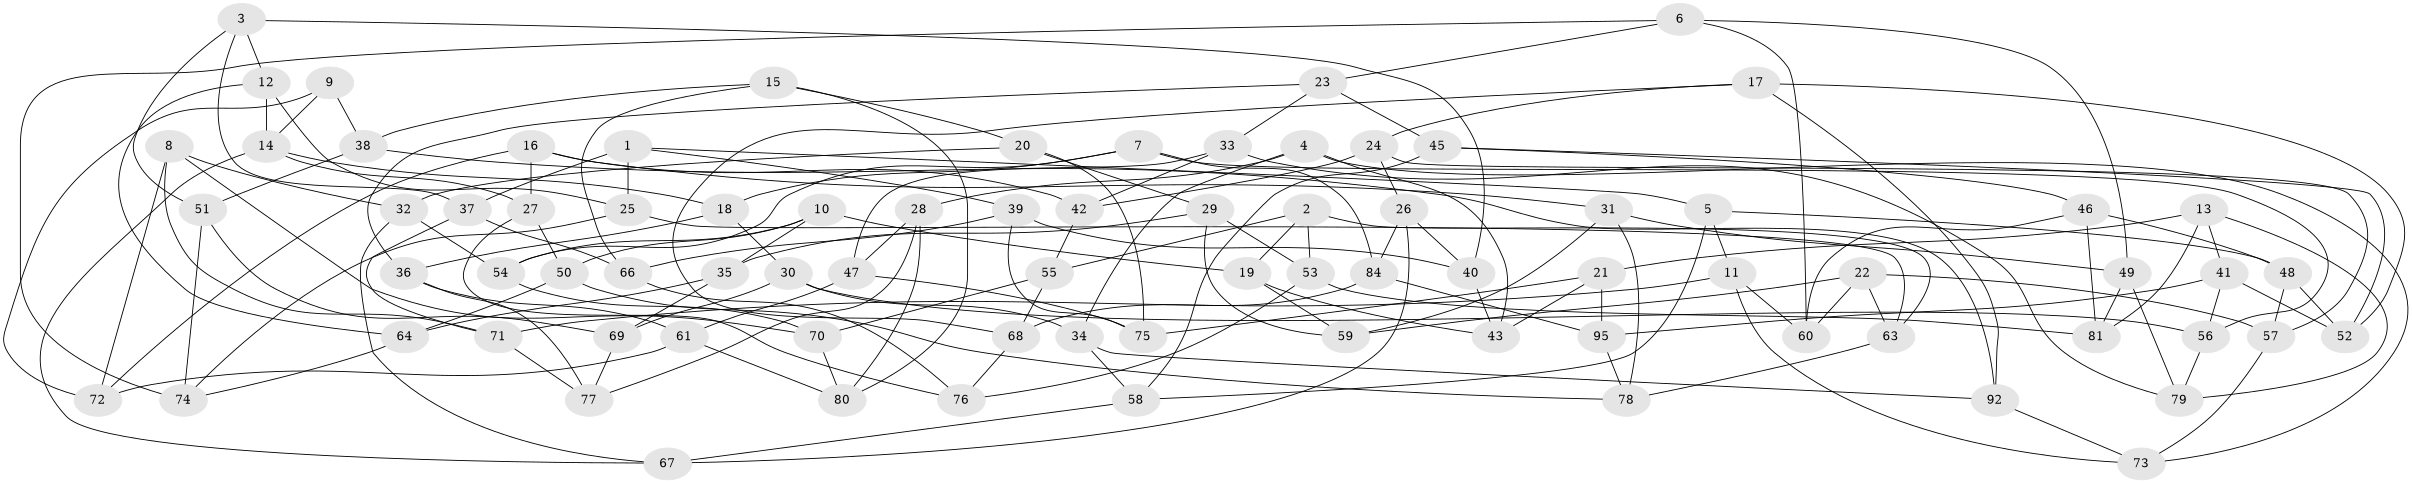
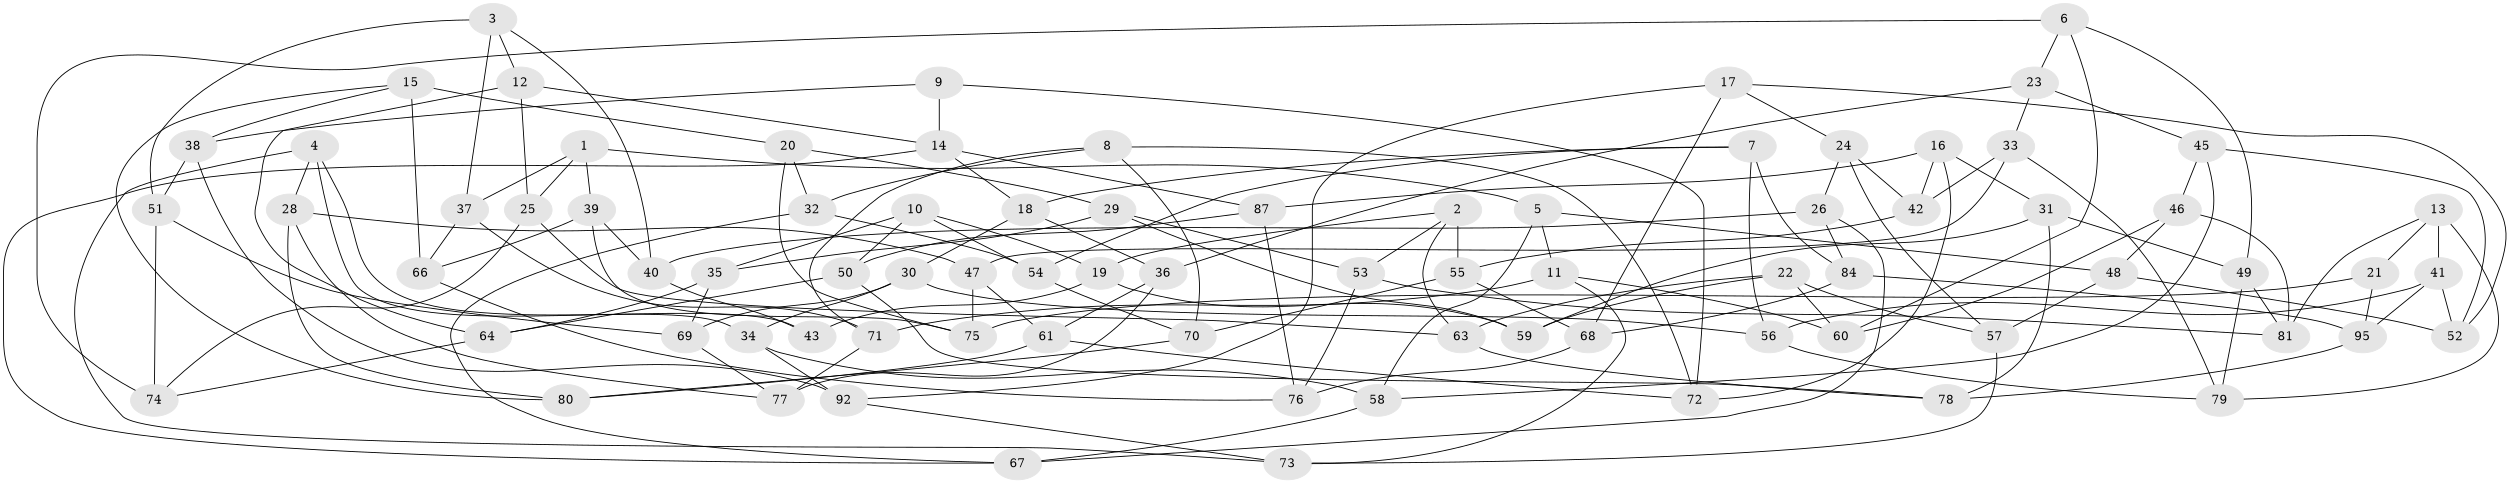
(531, 210) -> (1262, 210)
(1549, 305) -> none
